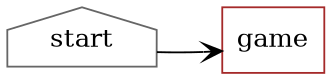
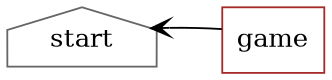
(180, 52) -> (196, 28)
